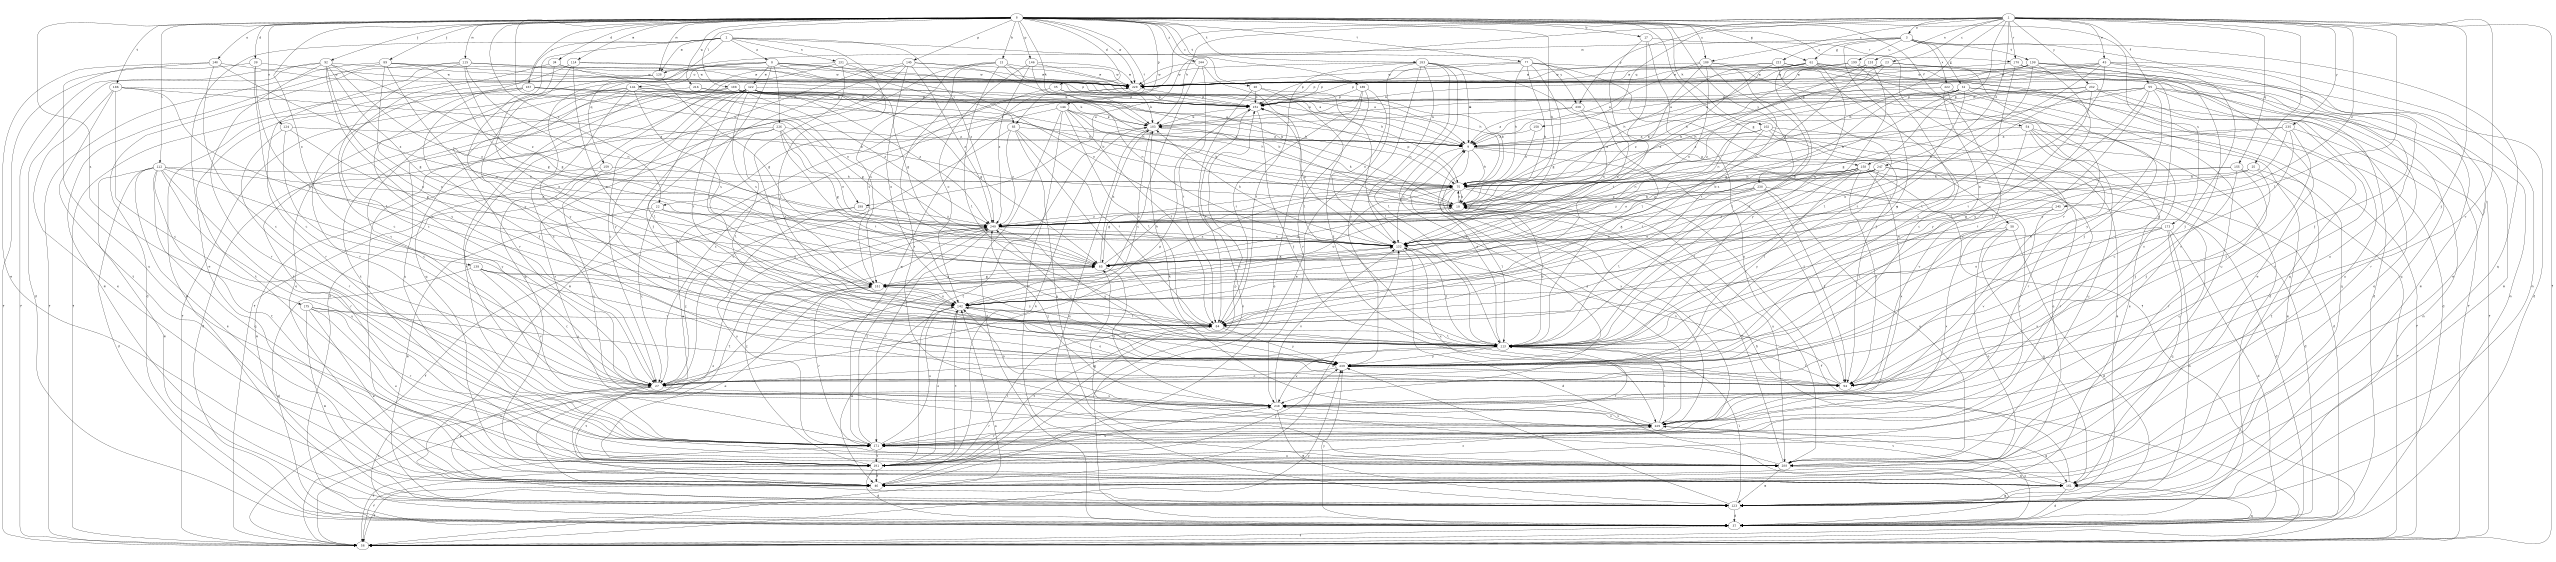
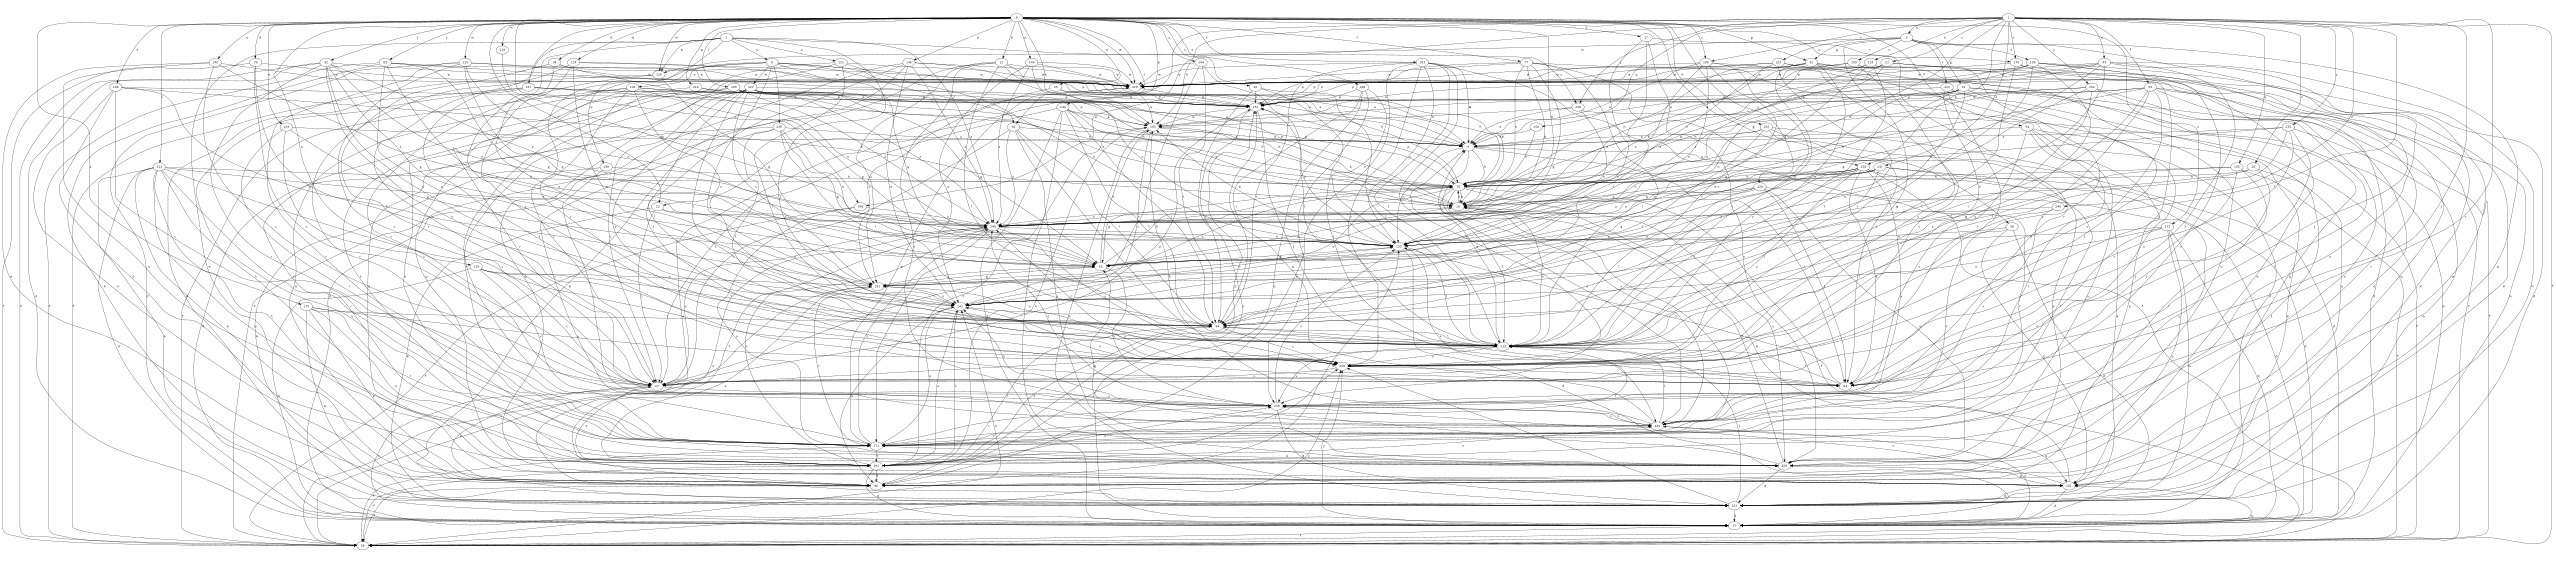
none -> (502, 50)
(1100, 315) -> (1361, 336)
none -> (1354, 357)
(1570, 474) -> none
